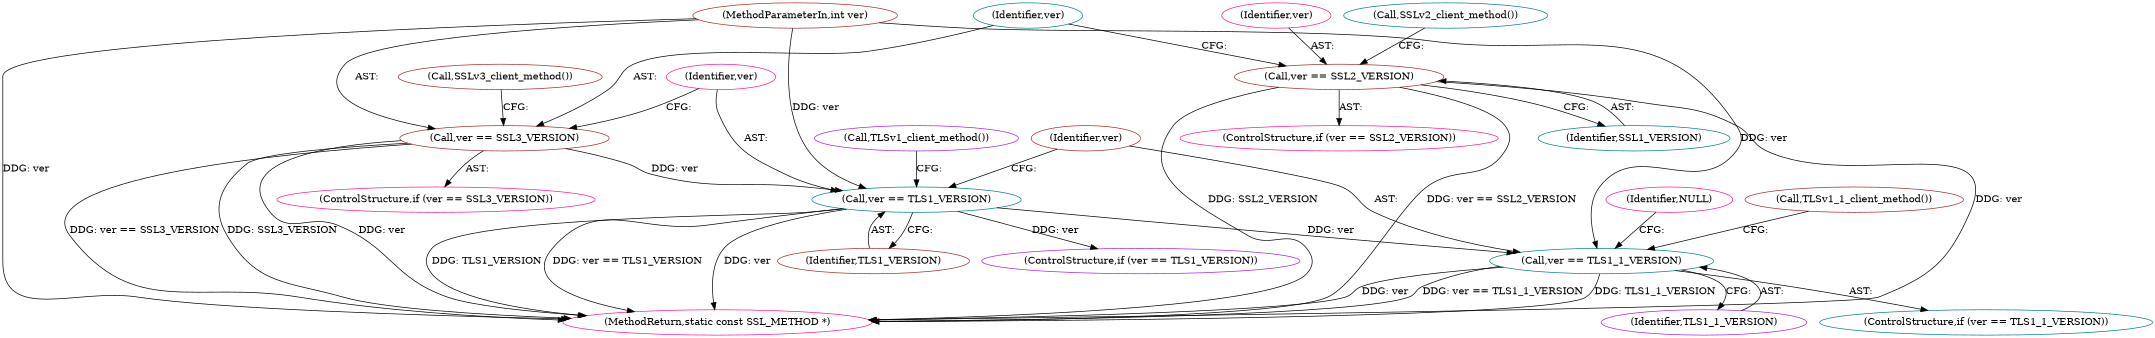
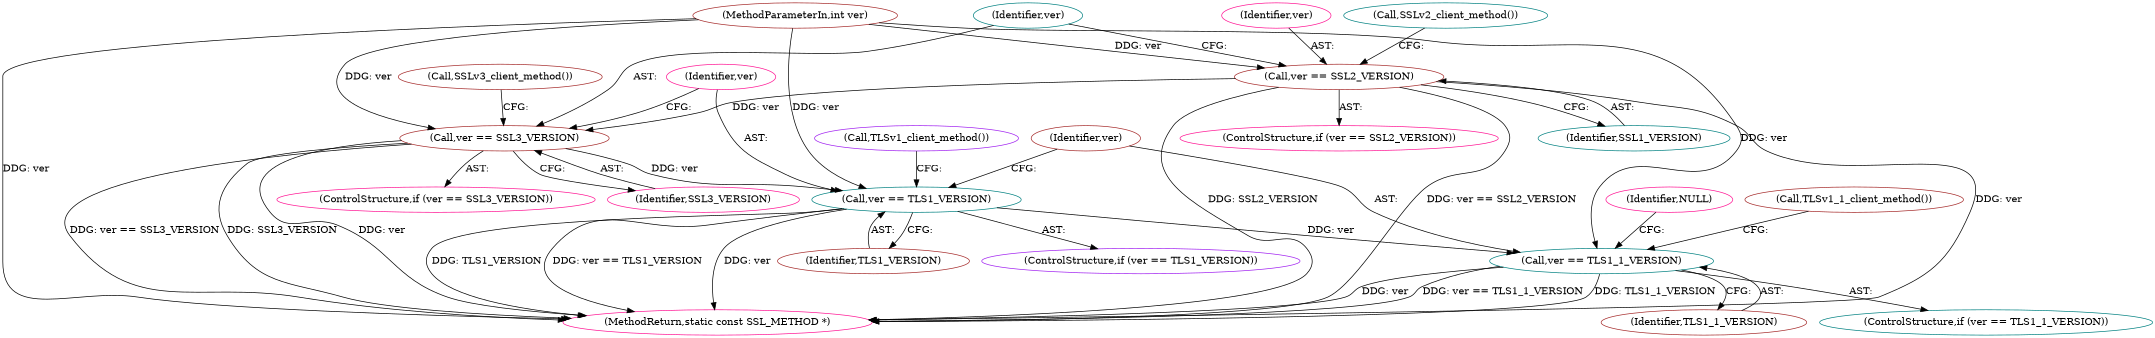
none -> (1063, 46)
(369, 77) -> (369, 77)
none -> (913, 87)
none -> (703, 200)
(1056, 230) -> (1056, 230)
(1704, 322) -> (1704, 322)
